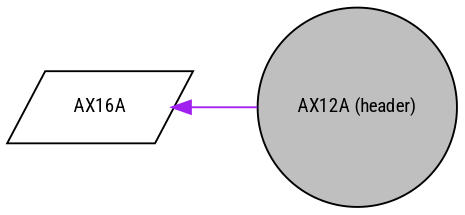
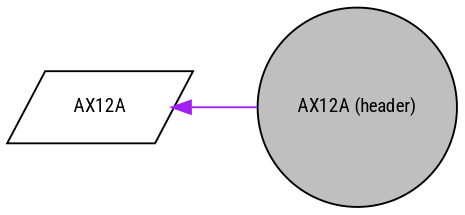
(100, 107) -> (100, 107)
